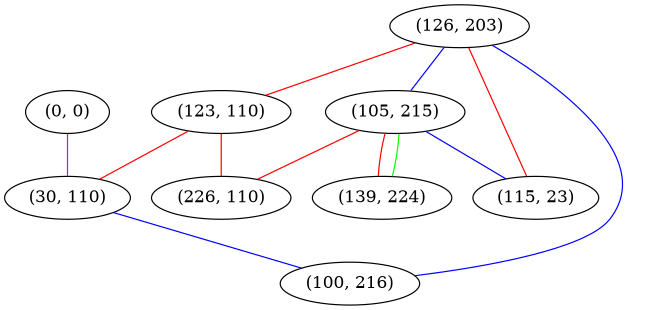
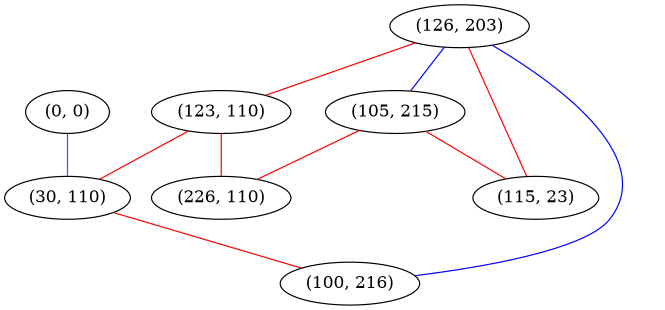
(466, 155) -> (466, 155)
(382, 198) -> none
(208, 240) -> (208, 240)
